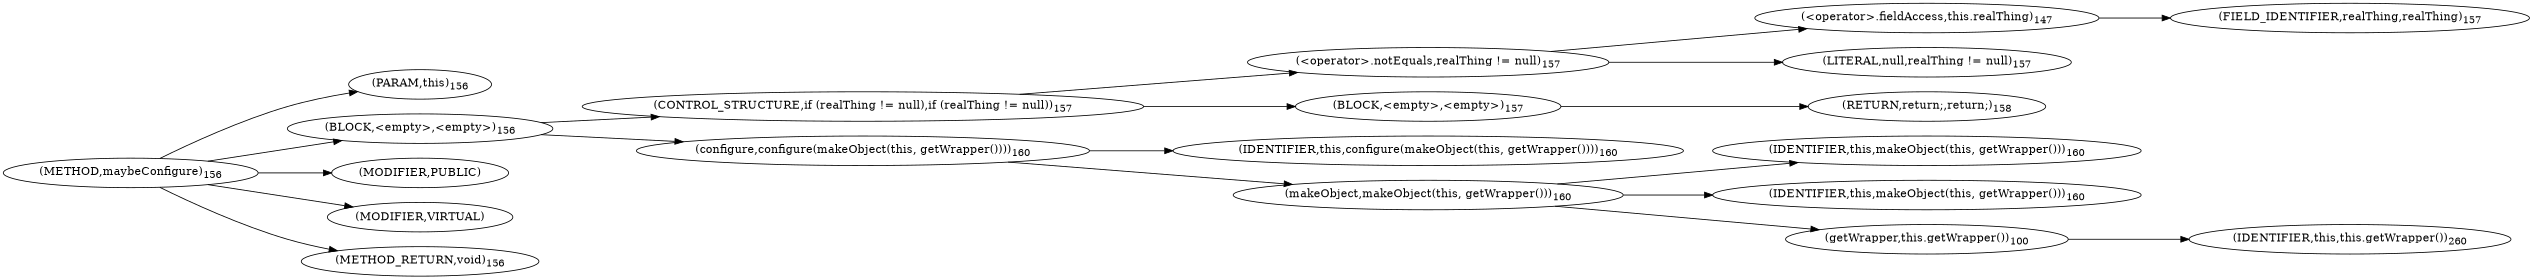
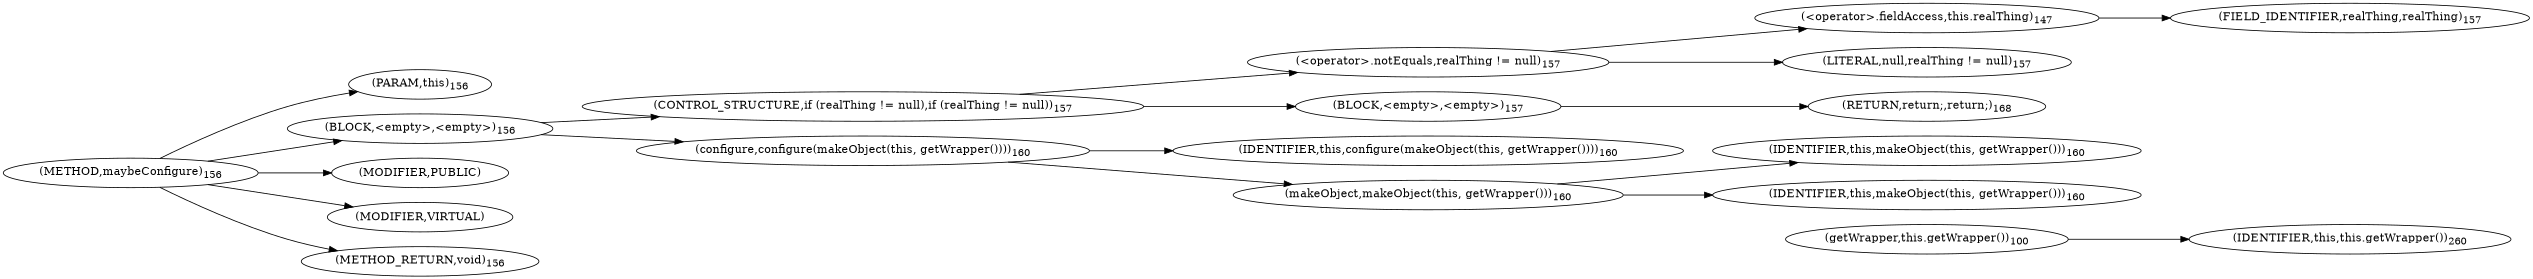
(2002, 105) -> (2002, 105)
(1683, 218) -> none
